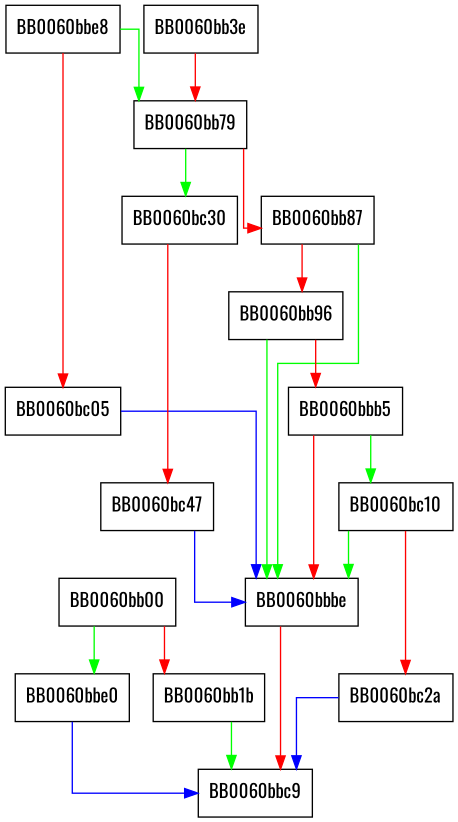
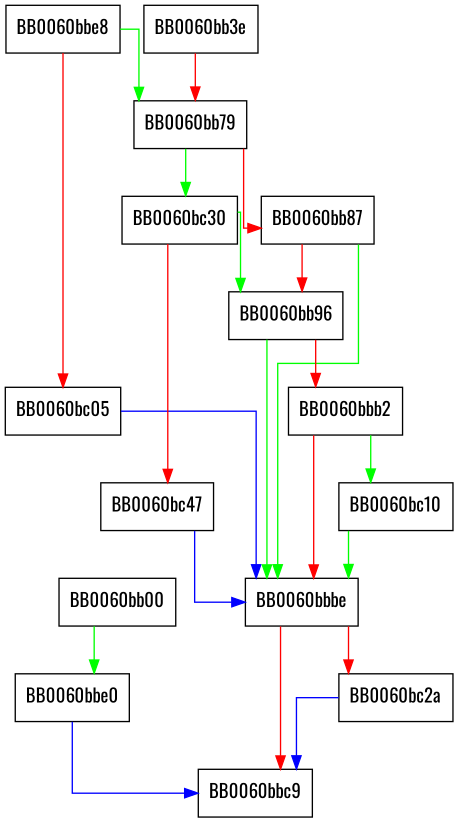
none -> (241, 244)
(346, 411) -> (346, 411)
(406, 596) -> (349, 643)
(209, 698) -> none
